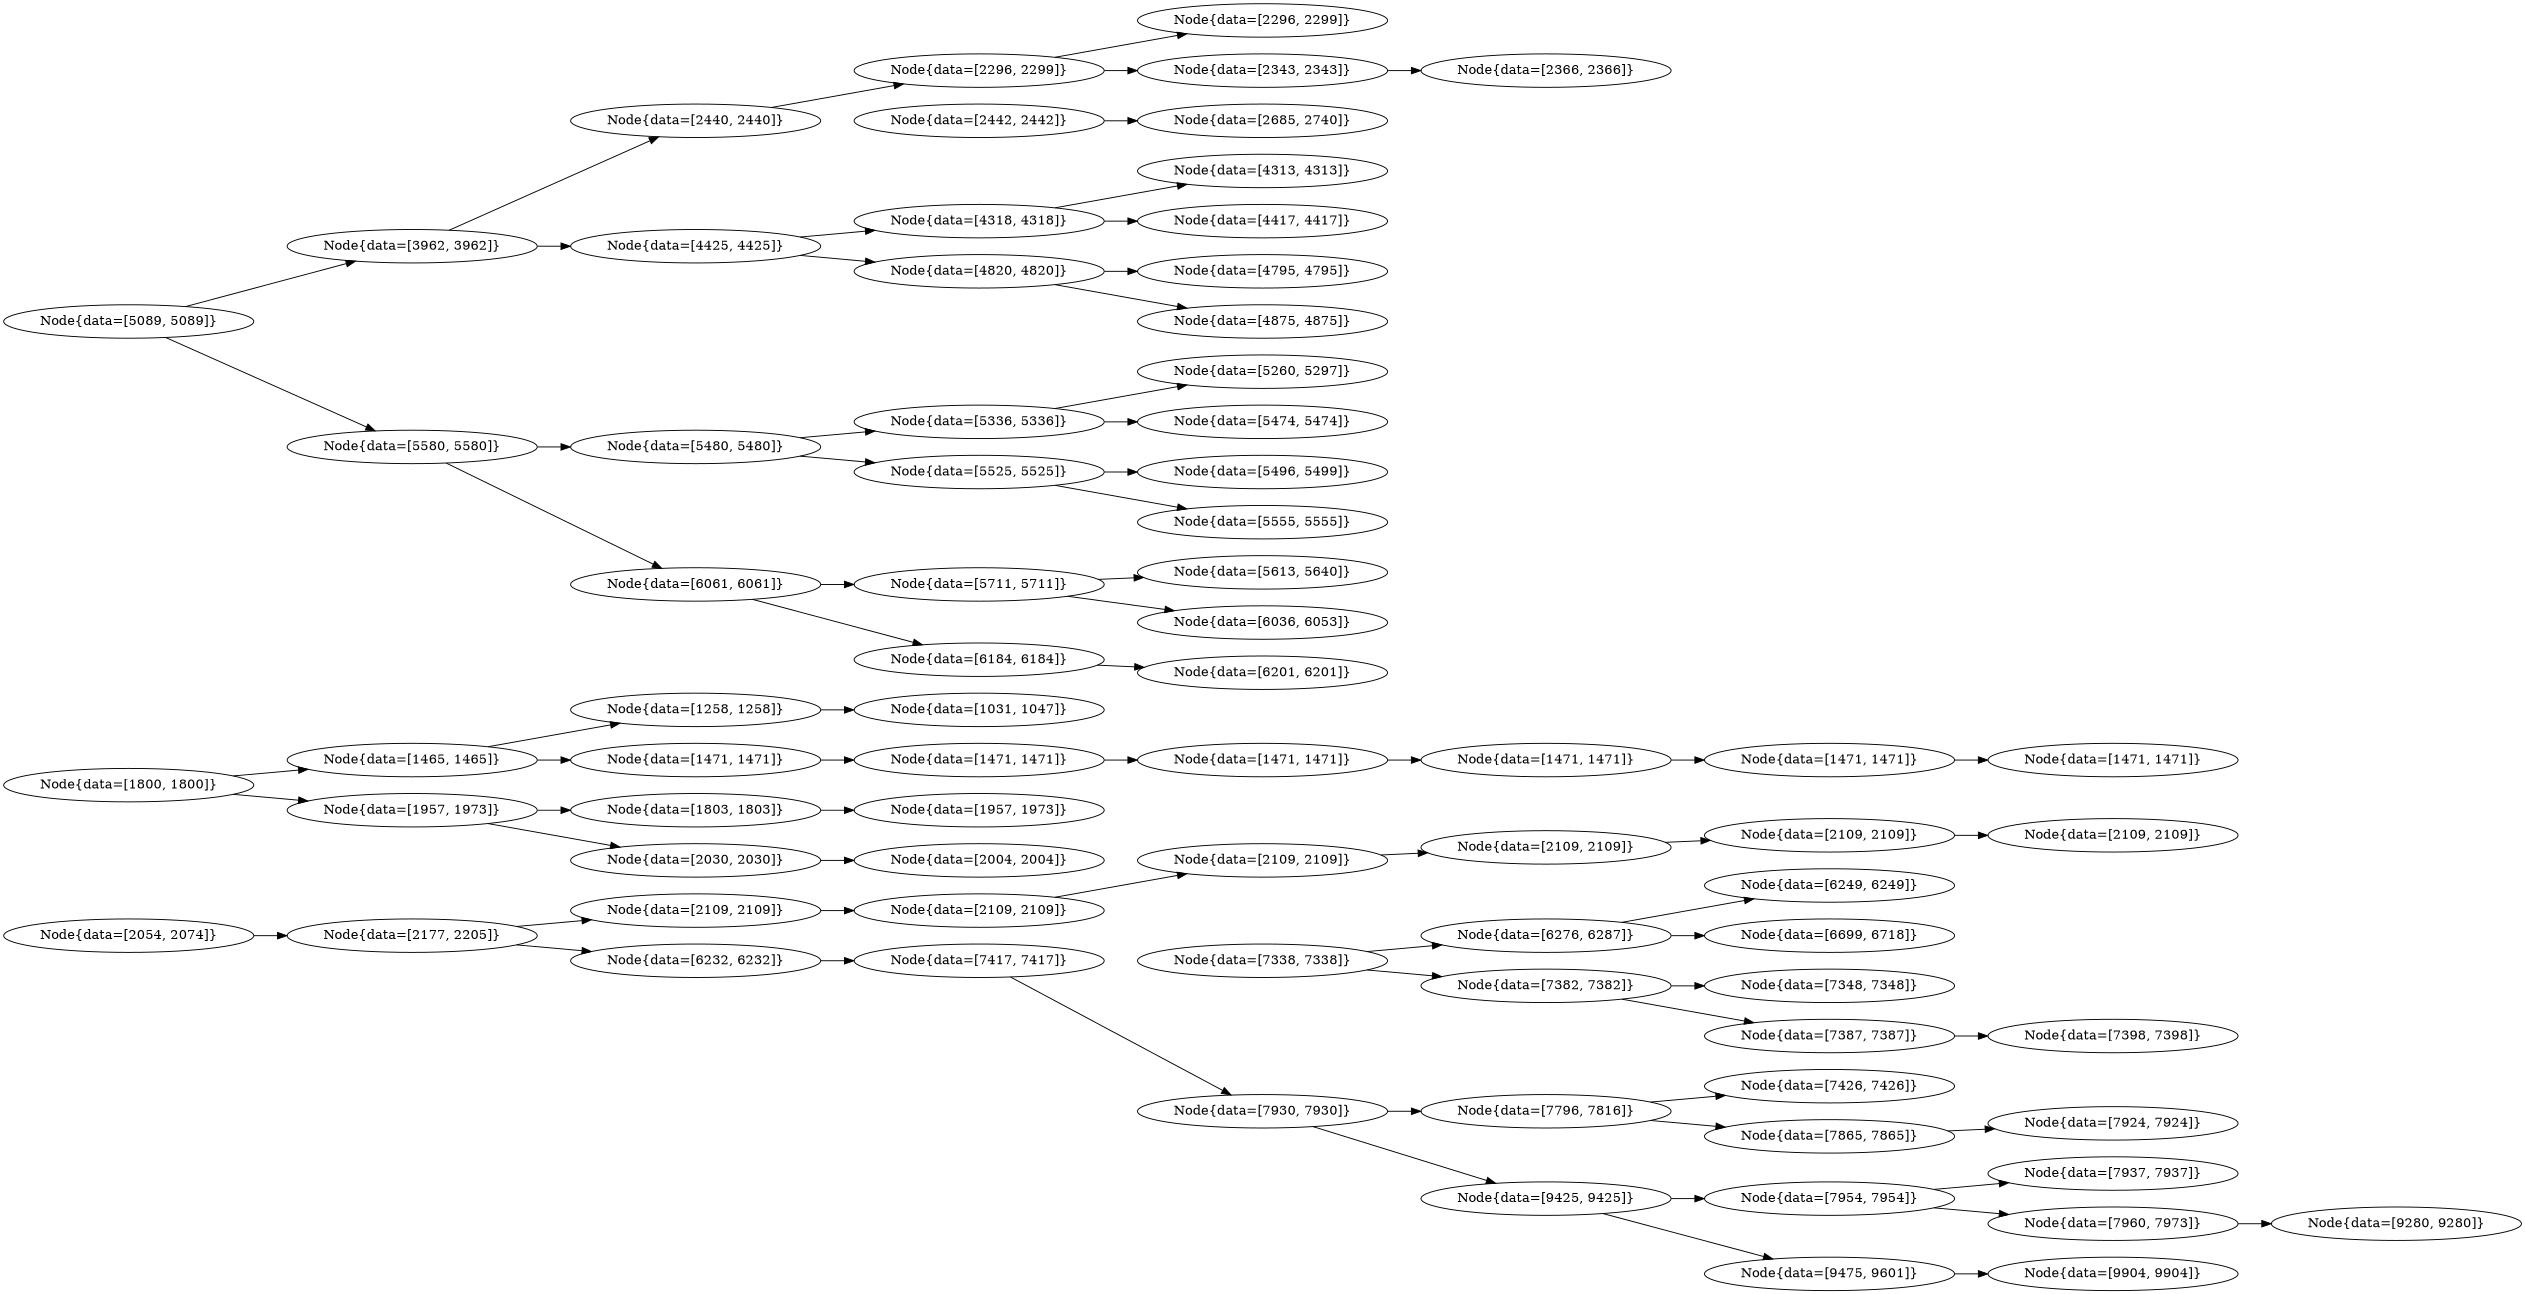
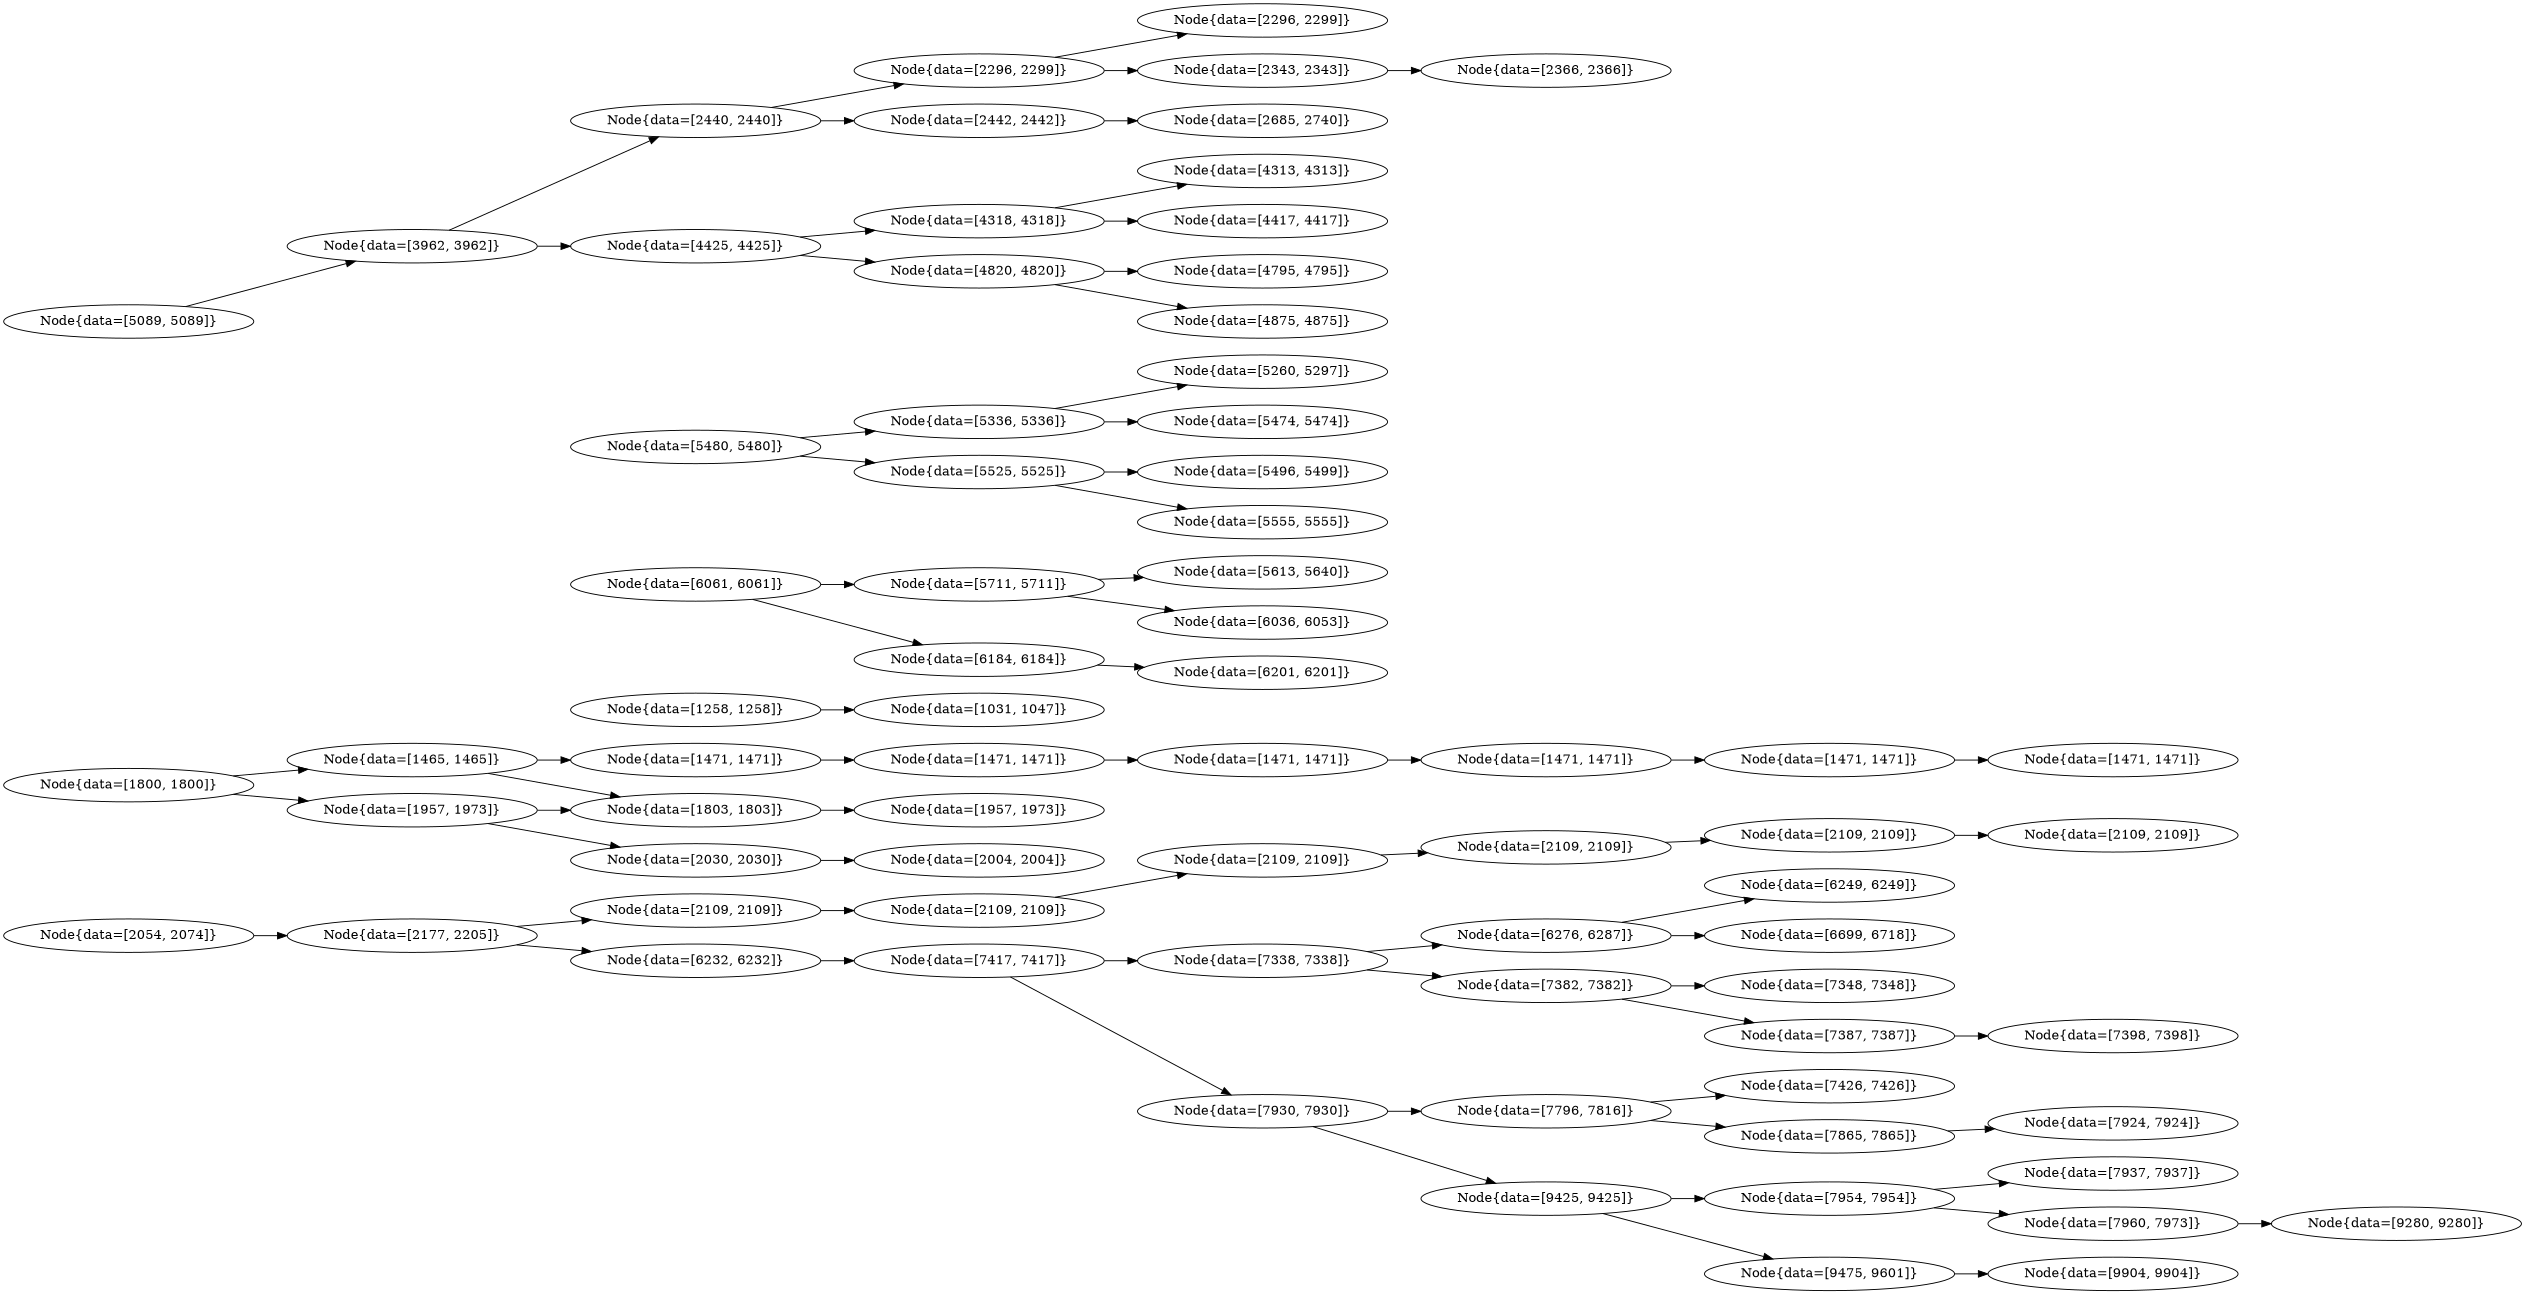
none -> (833, 121)
(412, 447) -> none
(549, 736) -> (549, 784)
none -> (1116, 961)
